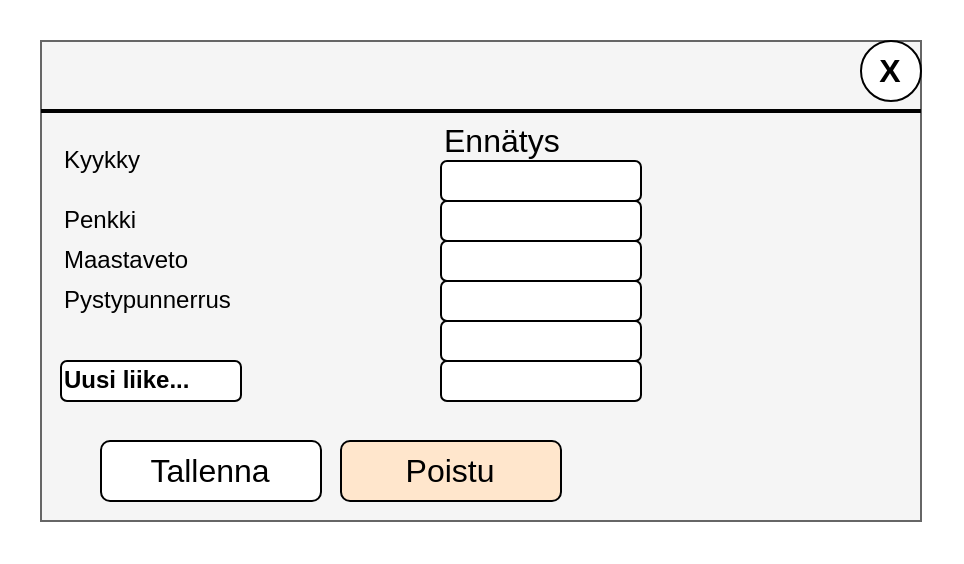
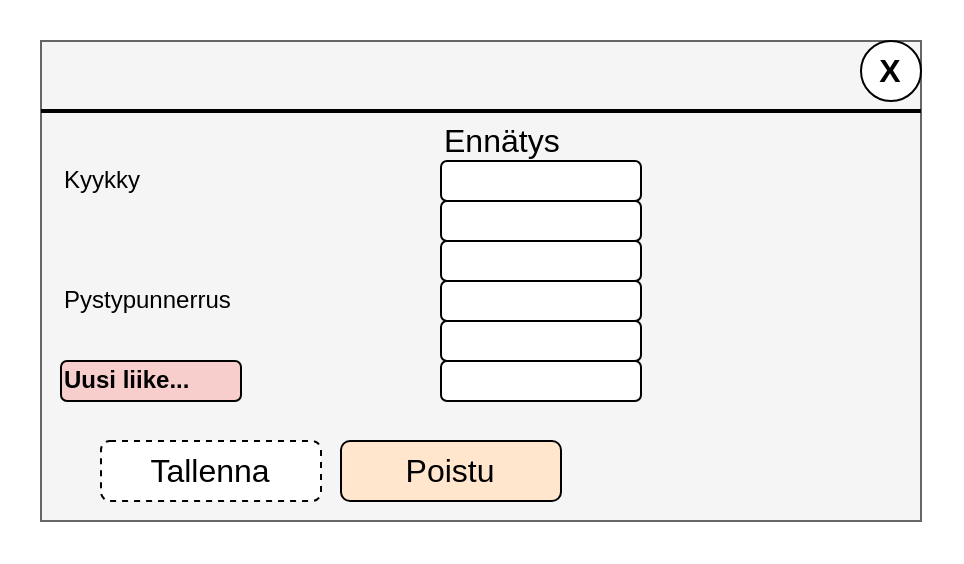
(111, 161) -> (111, 181)
(111, 221) -> none
(141, 261) -> none
(151, 381) -> (151, 381)
(211, 471) -> (211, 471)
